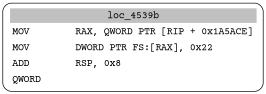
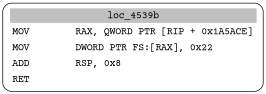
(50, 79) -> (44, 79)
